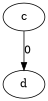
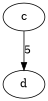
(28, 51) -> (28, 51)
